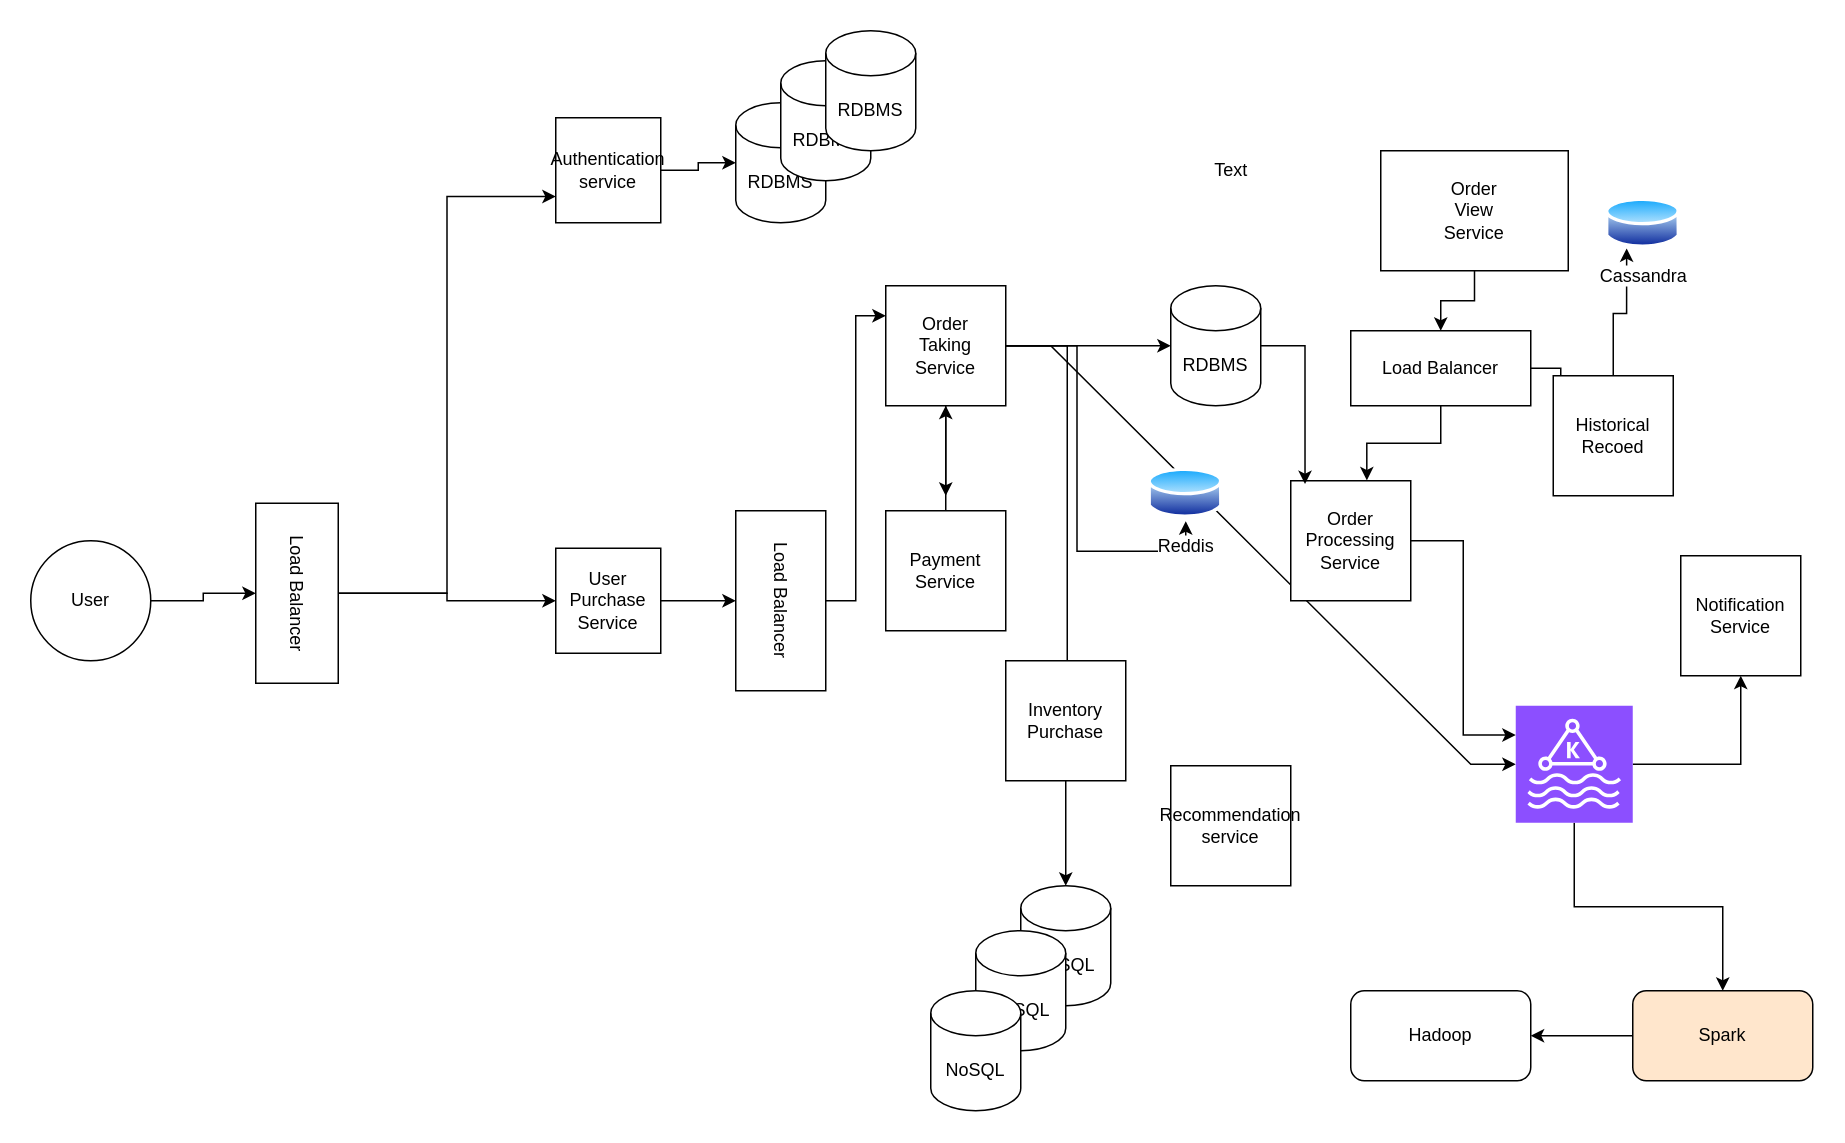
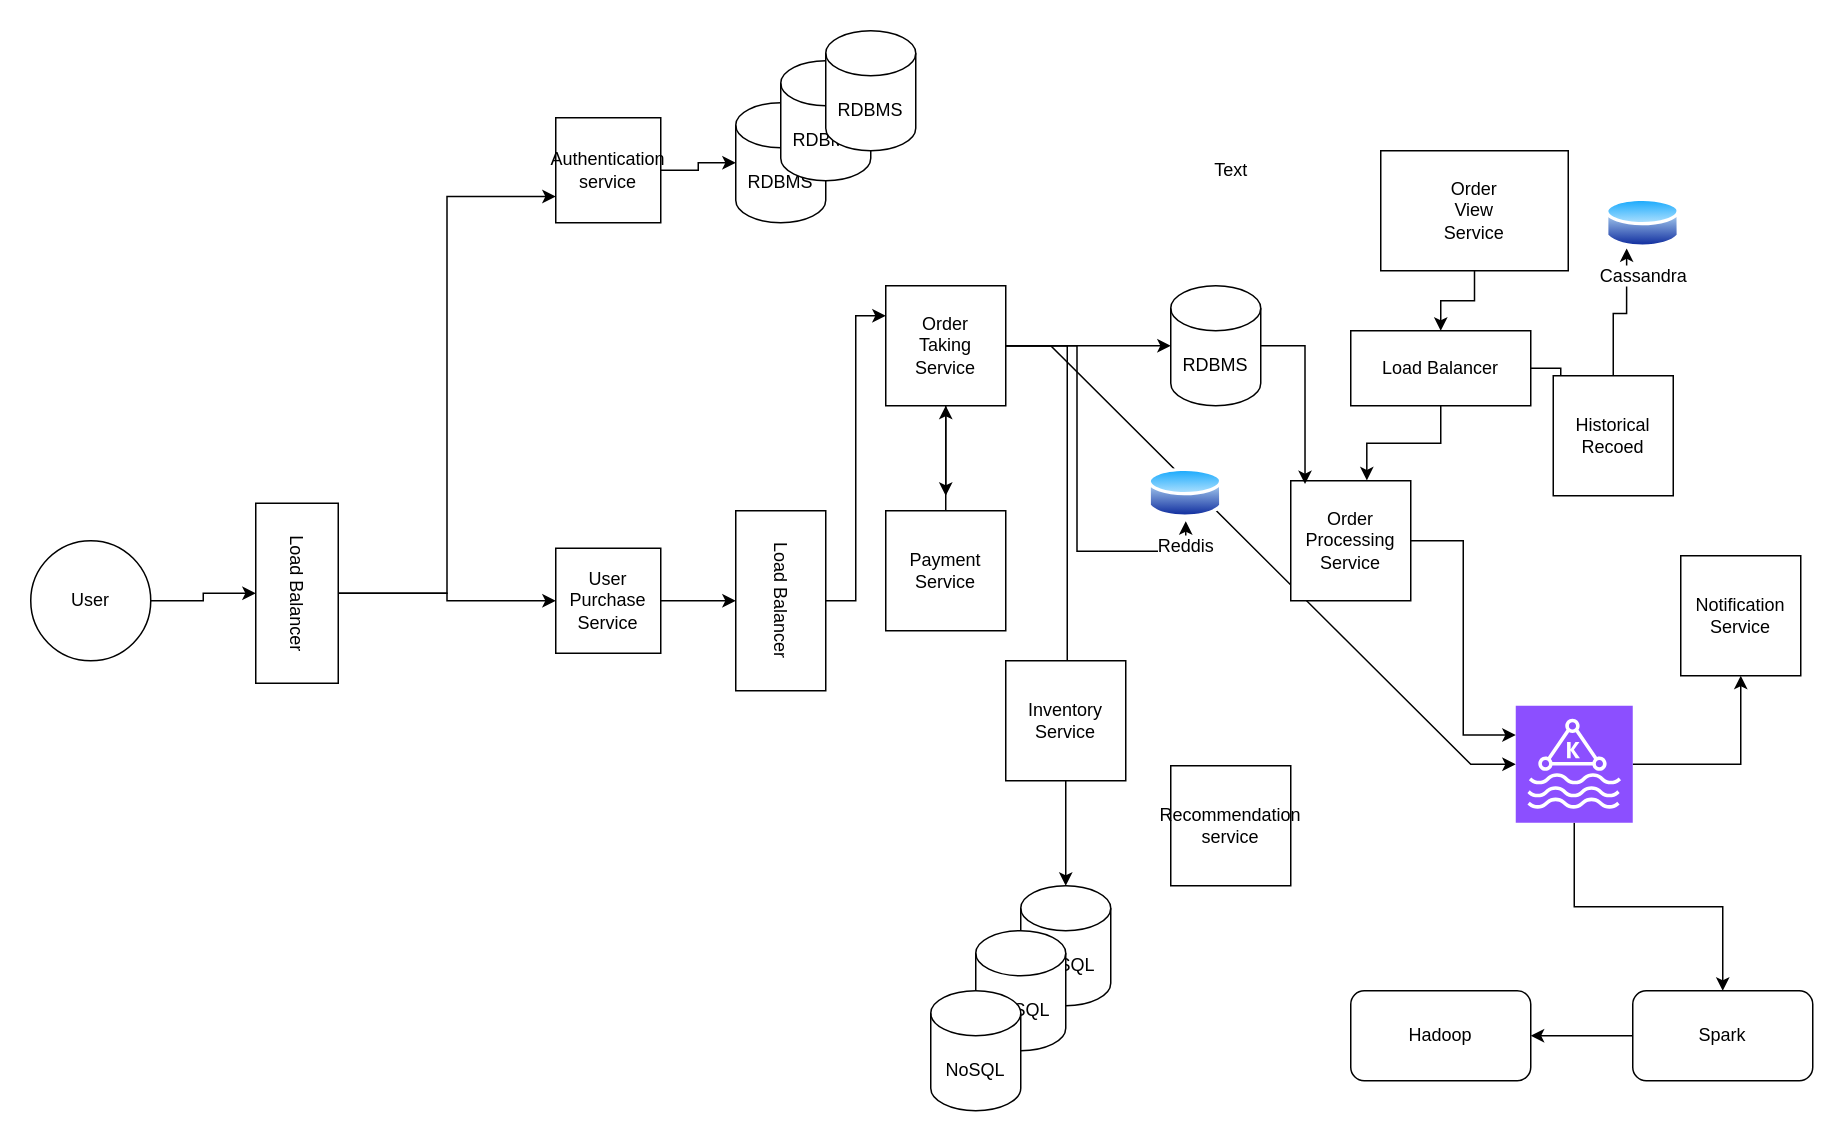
(1066, 721) -> (1066, 721)
(1723, 1036) -> (1723, 1036)
